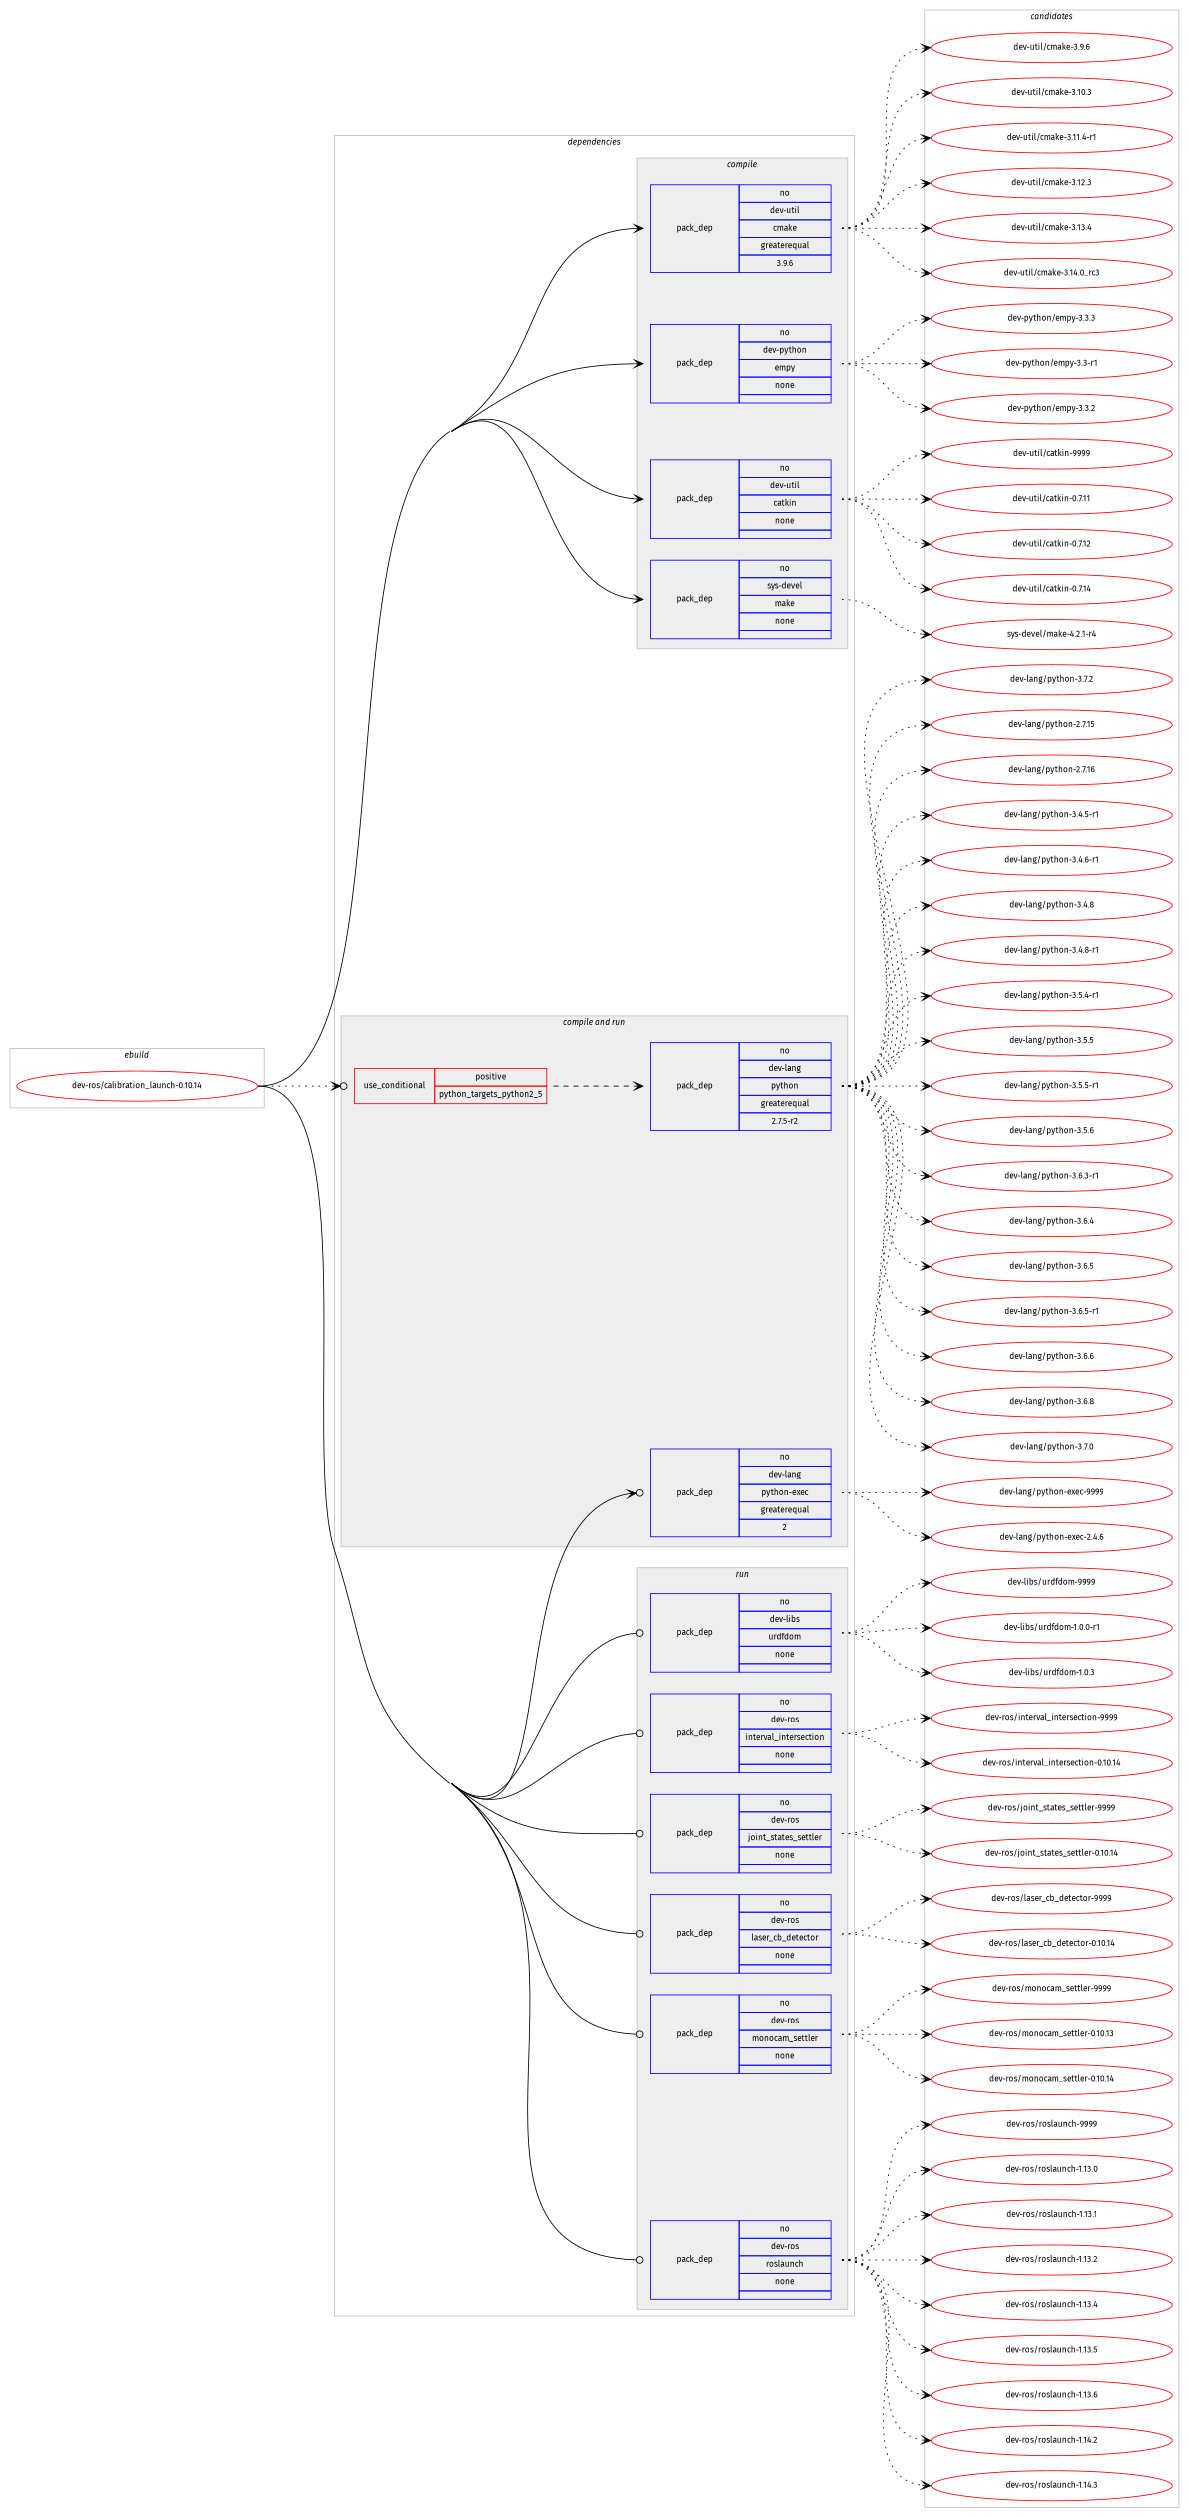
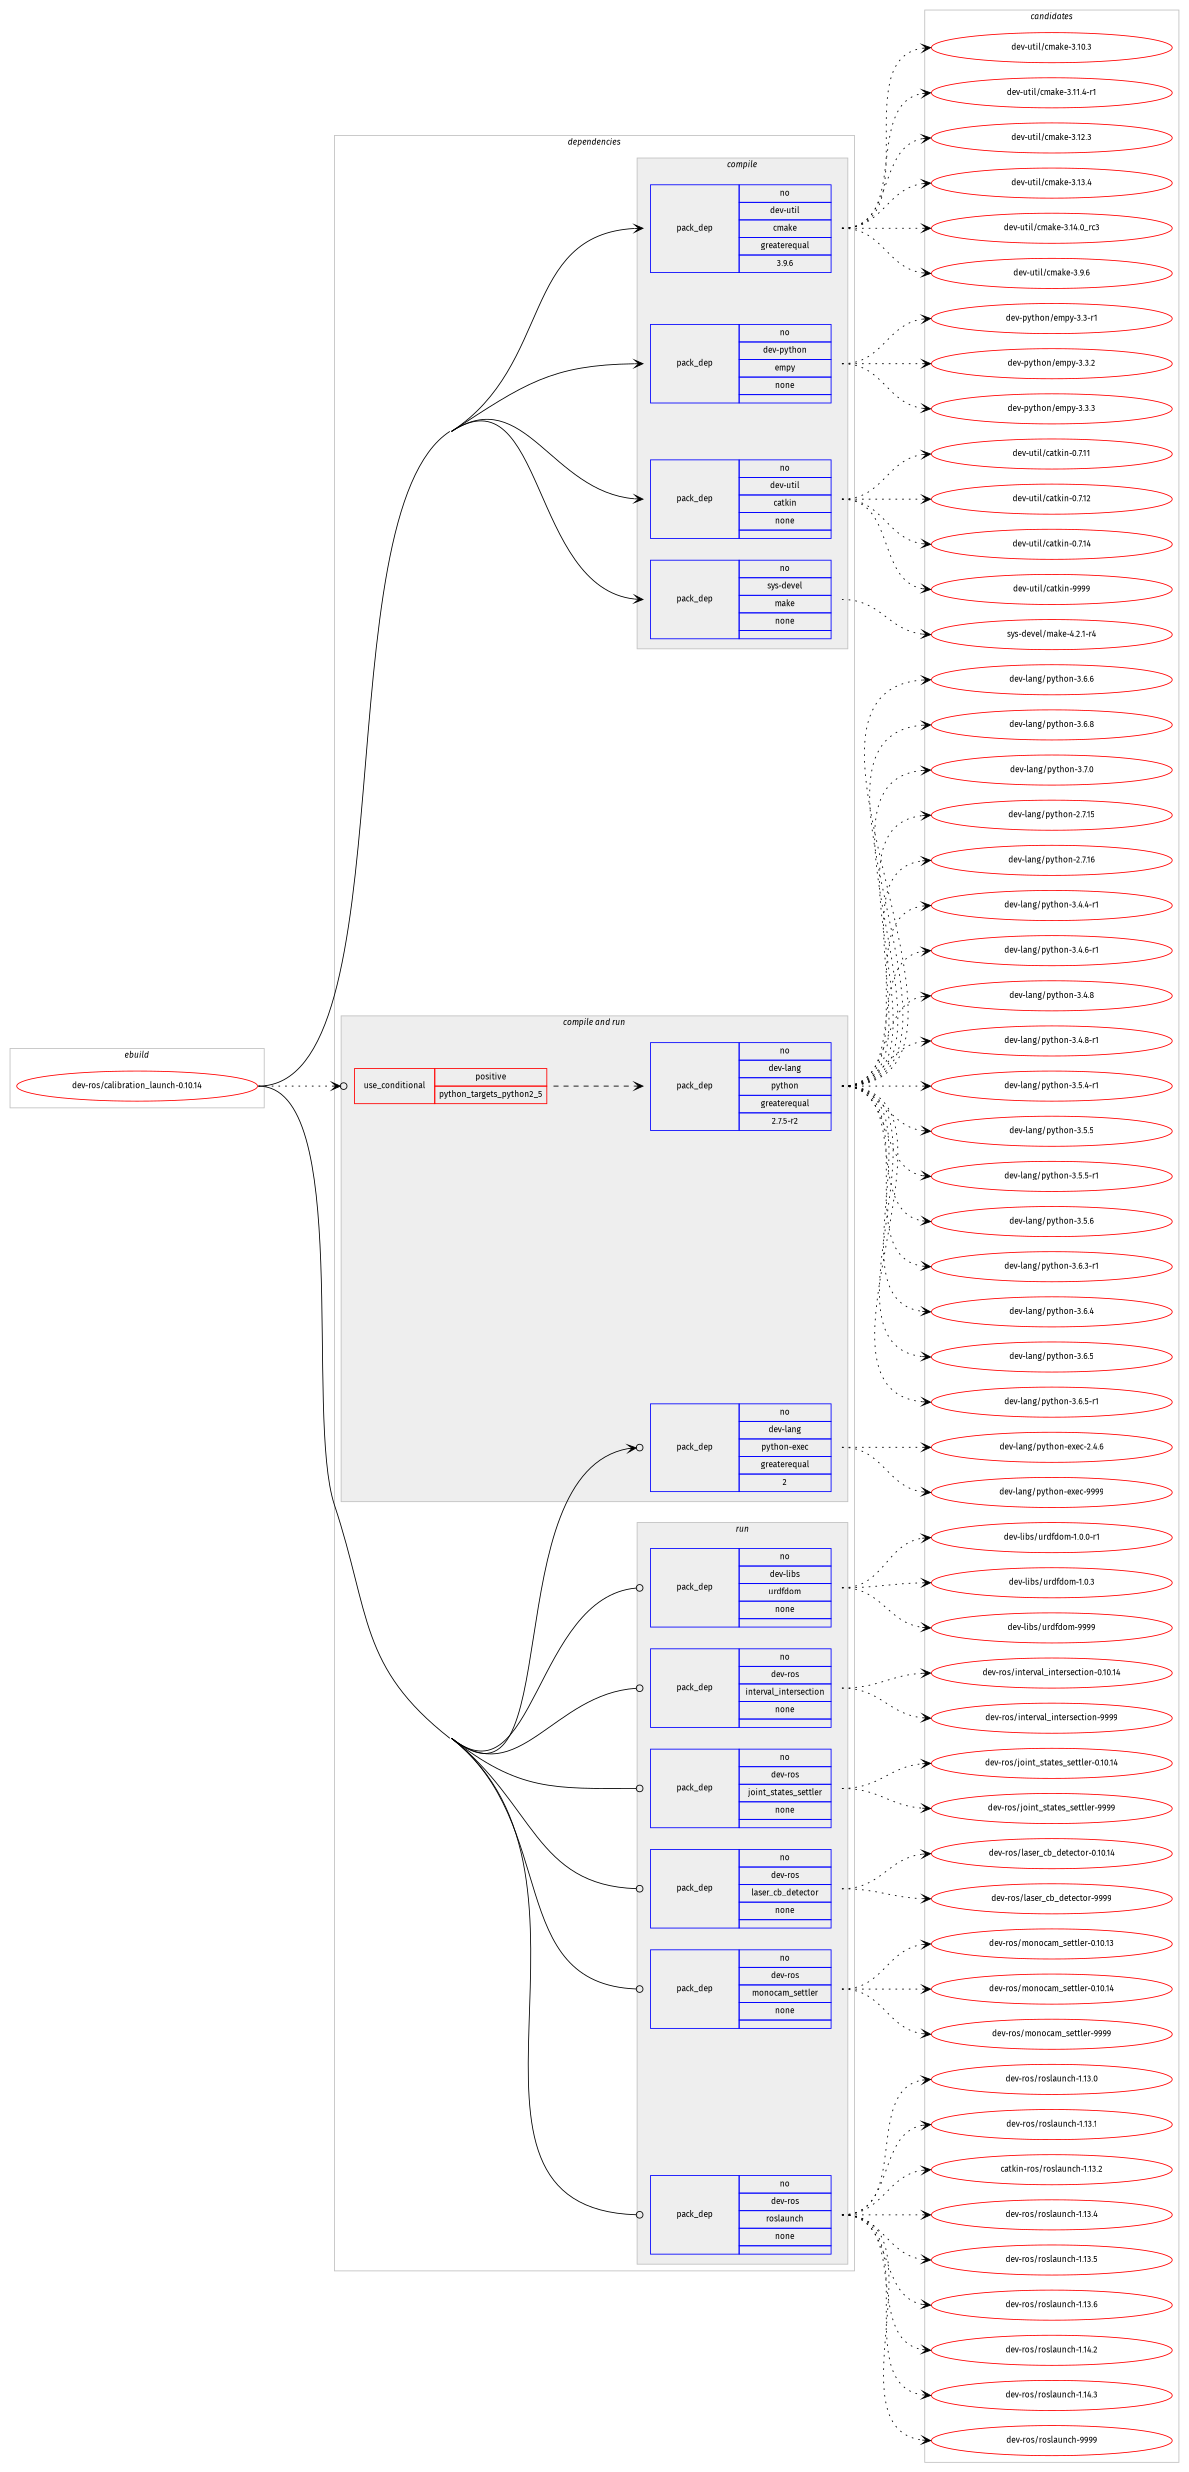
(1052, 680) -> none
(1052, 815) -> (1052, 906)
(1052, 2260) -> (1052, 2170)
